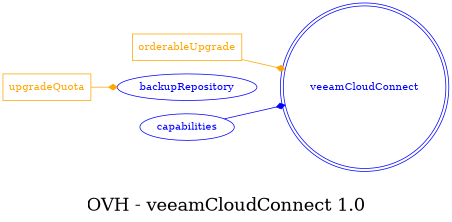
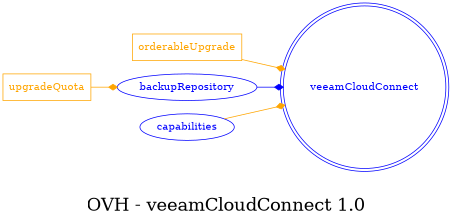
none -> (266, 87)
(250, 113) -> (250, 113)
